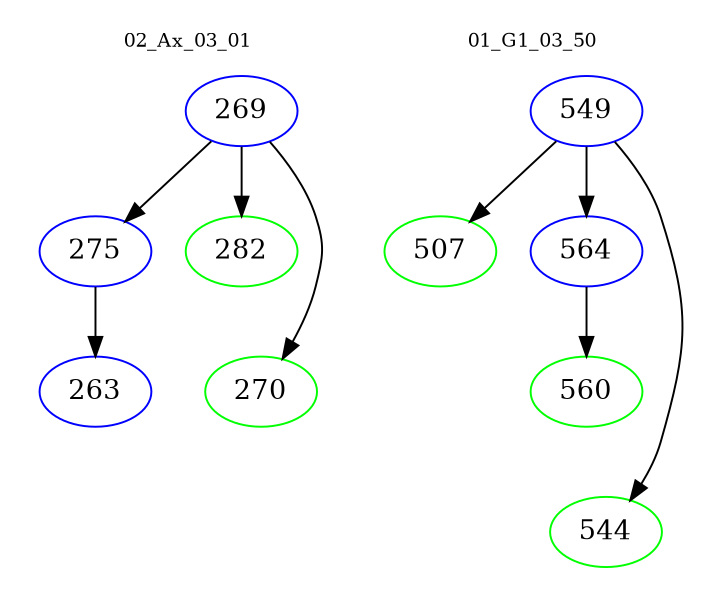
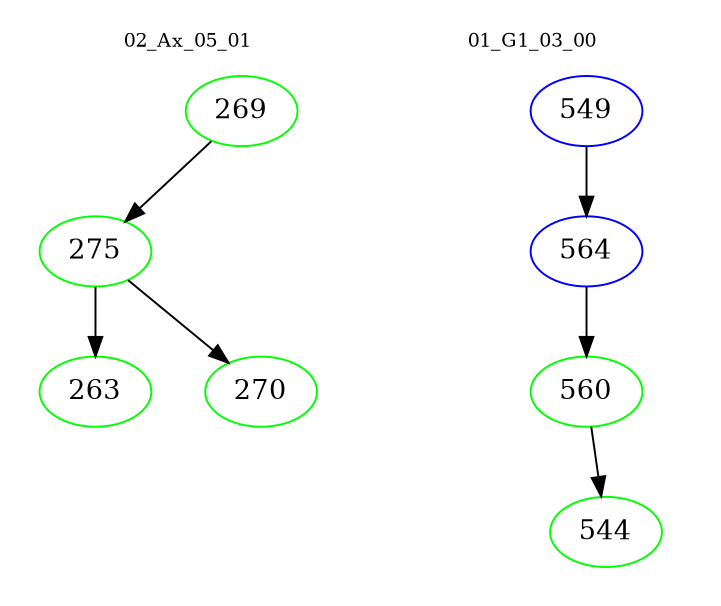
(188, 42) -> (188, 42)
(533, 42) -> (533, 42)
(242, 111) -> (242, 111)
(321, 237) -> (171, 315)
(95, 251) -> (95, 251)
(242, 251) -> none
(440, 251) -> none
(682, 308) -> (595, 452)
(95, 392) -> (95, 392)
